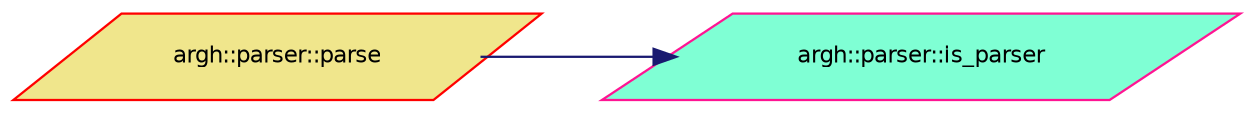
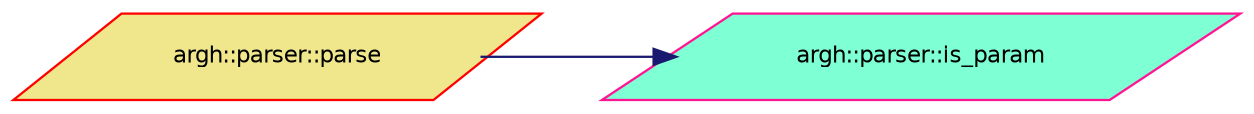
(921, 57) -> (921, 57)
